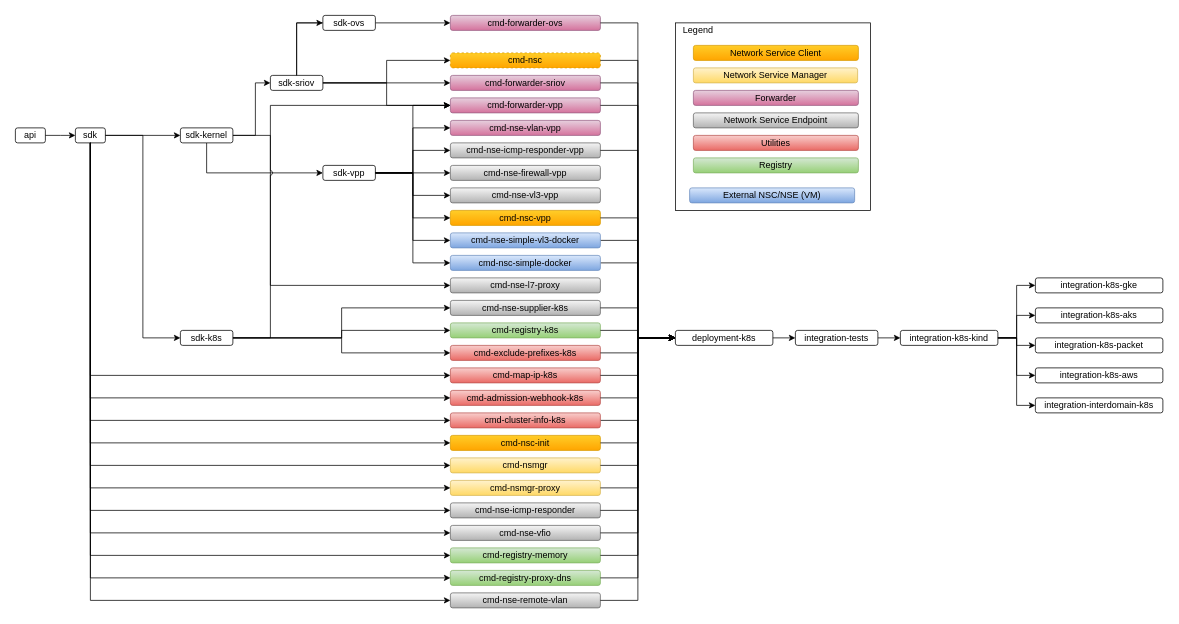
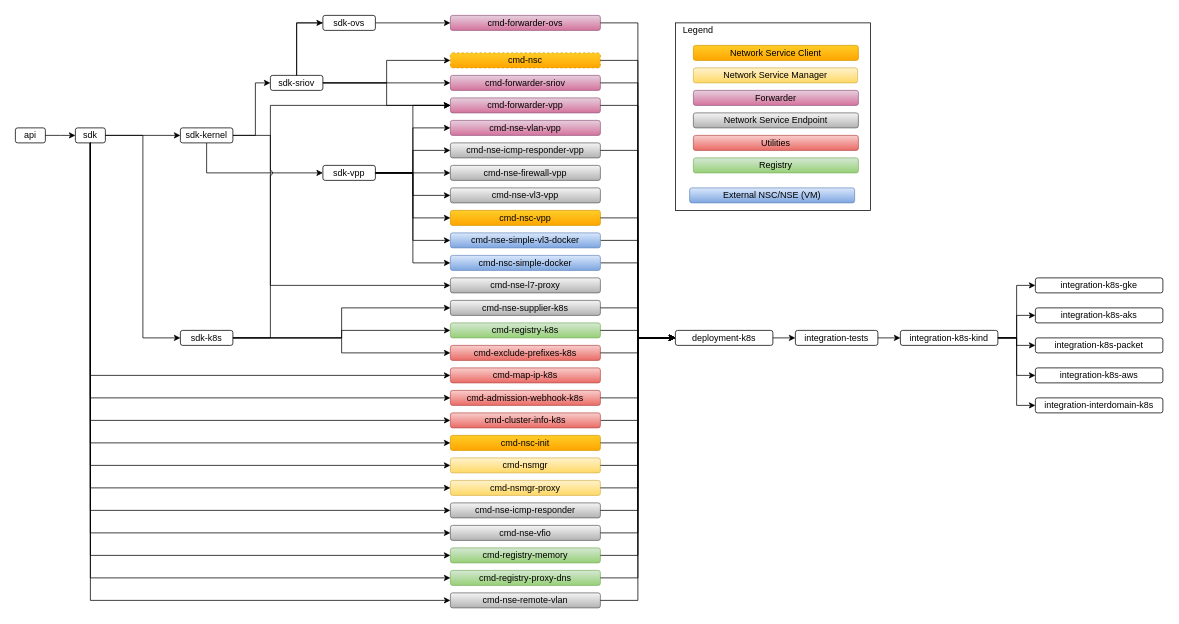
(618, 375) -> none
